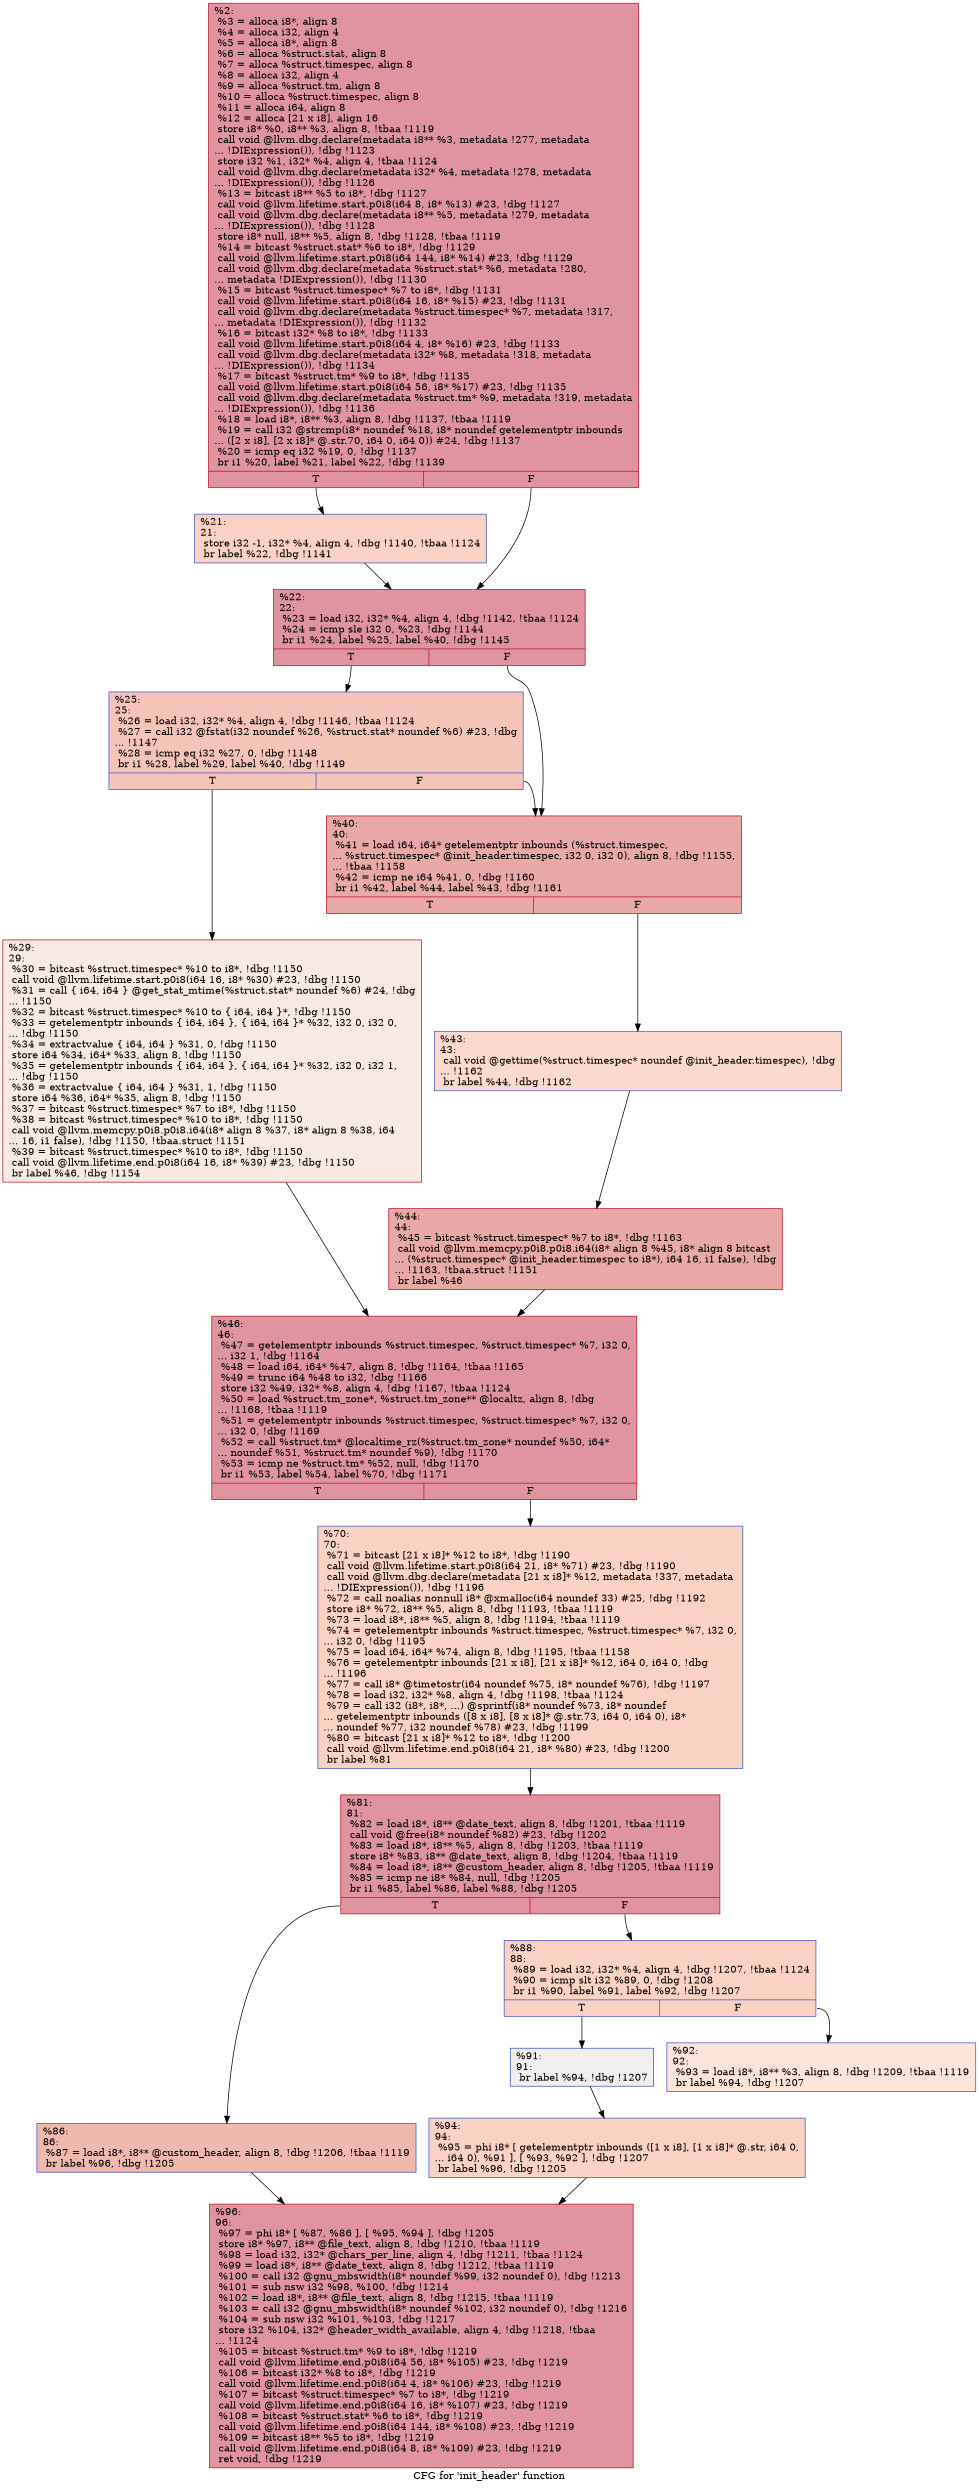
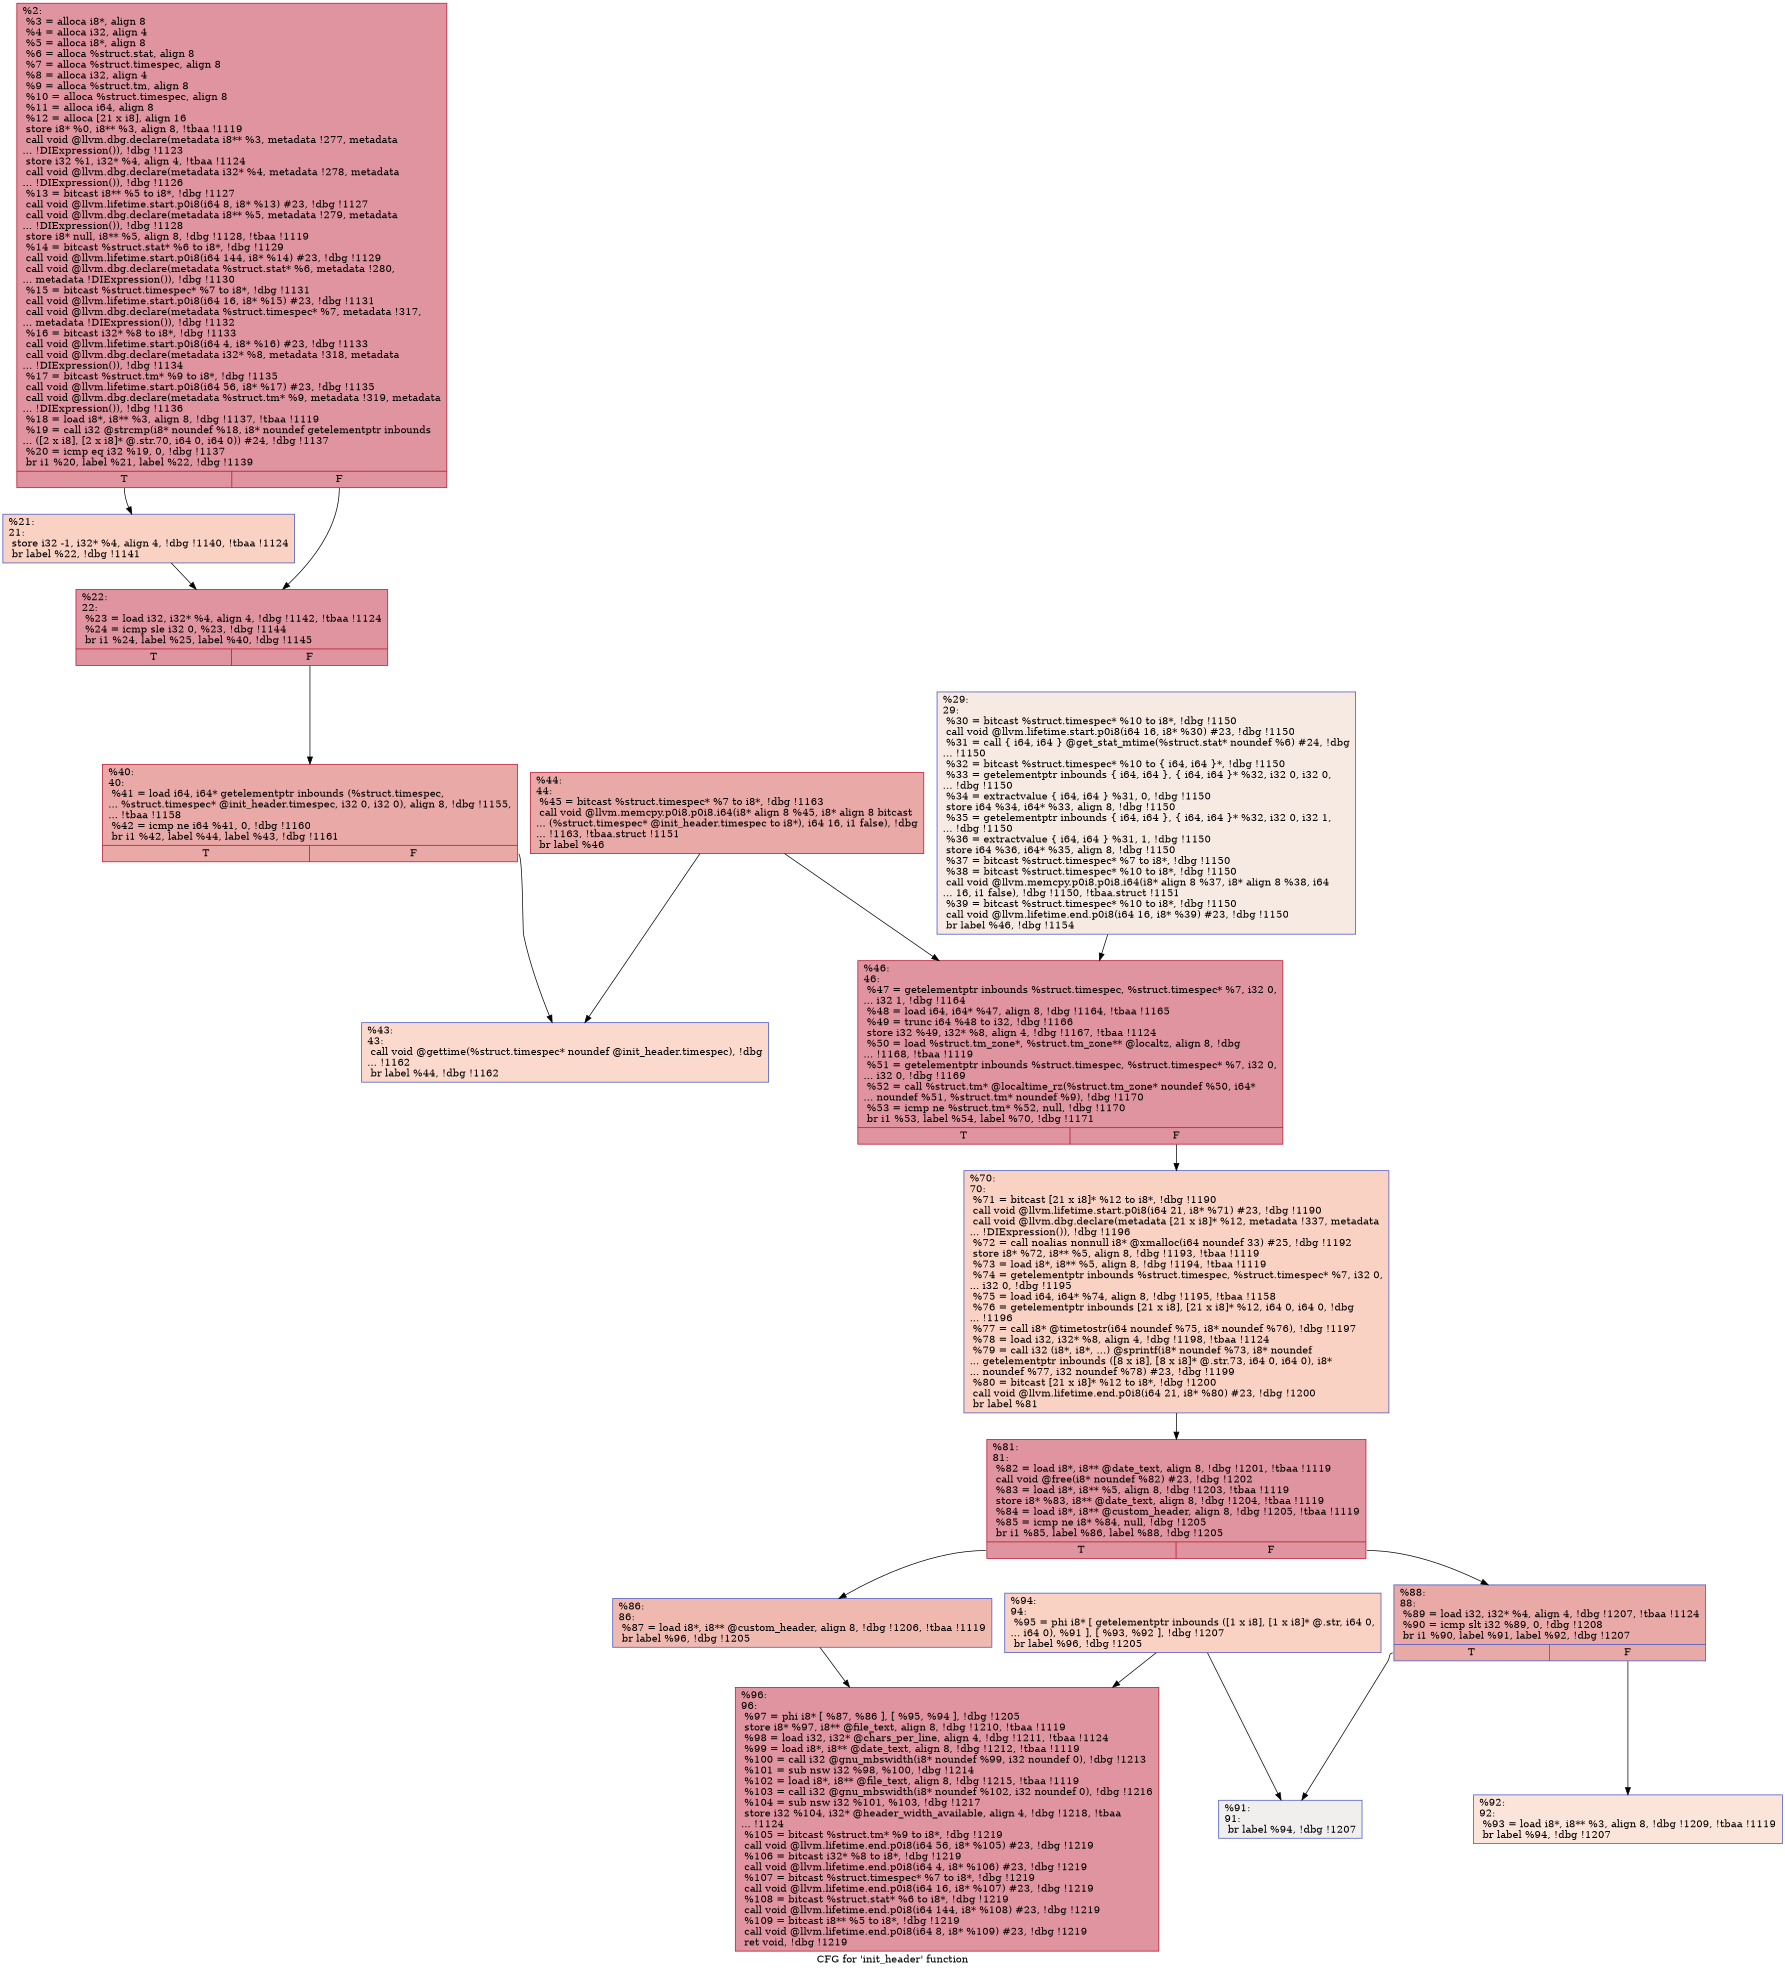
(316, 741) -> none
(212, 1061) -> (1146, 813)
(614, 1146) -> (644, 935)
(660, 1978) -> (1550, 1623)
(596, 2099) -> (1243, 1723)
